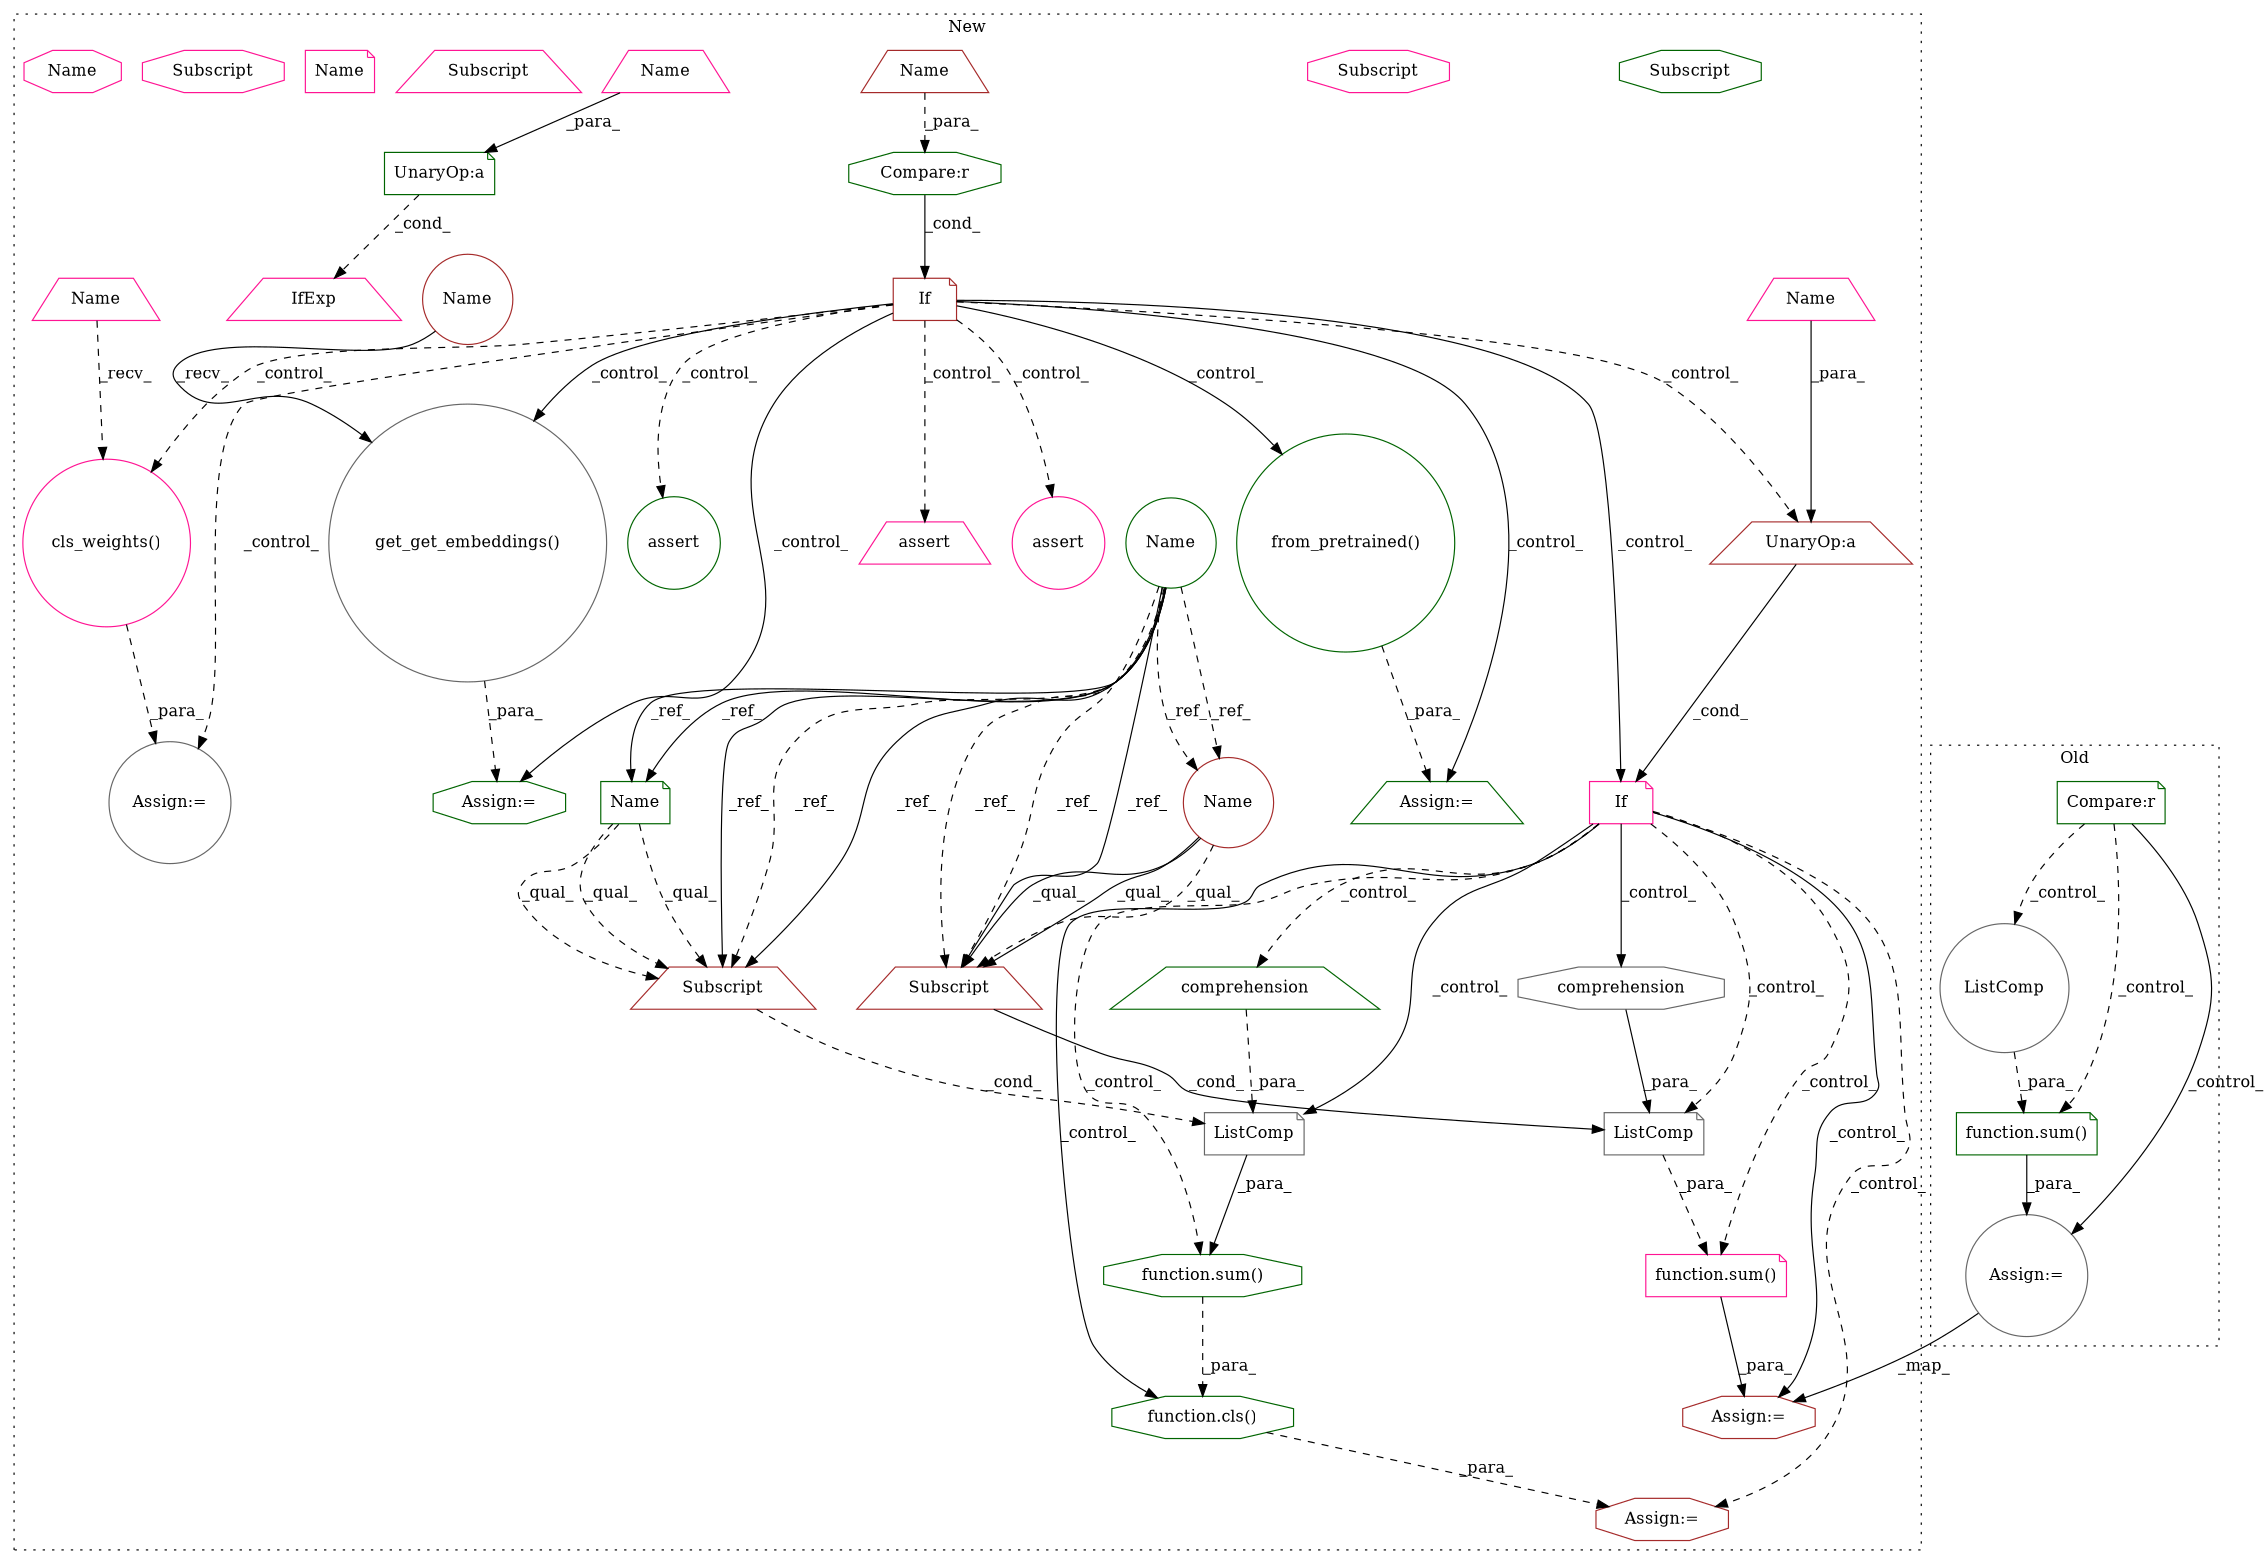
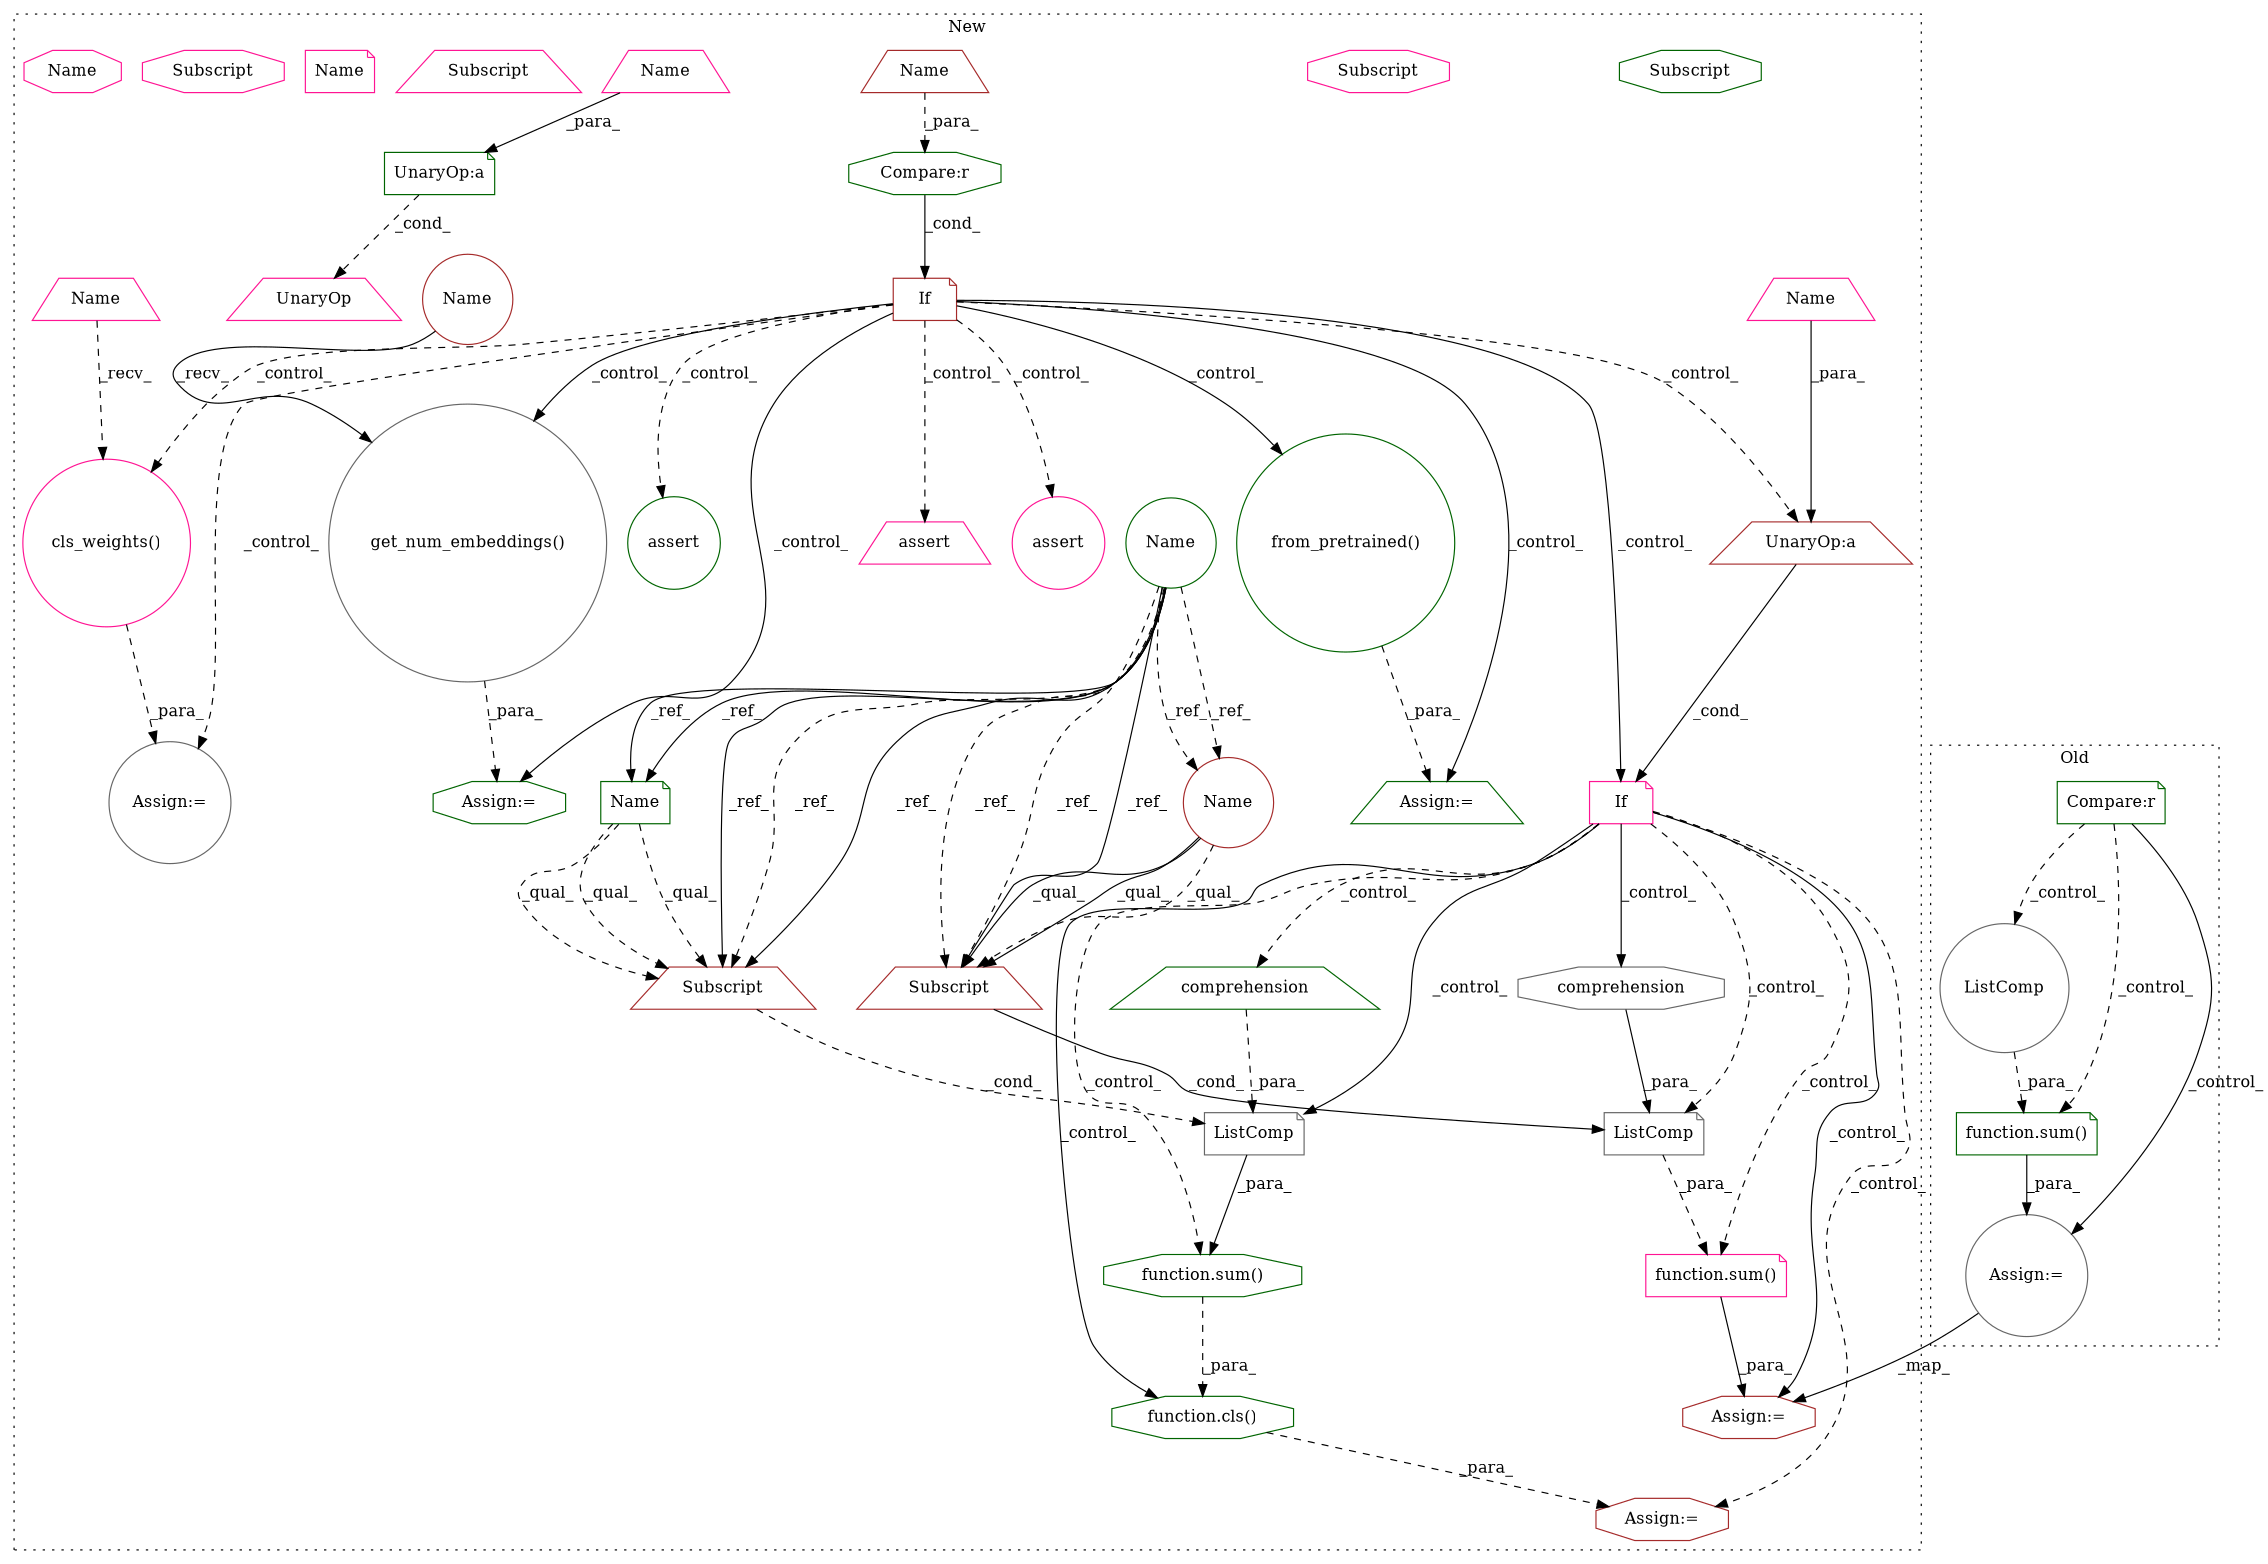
(314, 299) -> (314, 299)
(468, 543) -> (468, 543)
